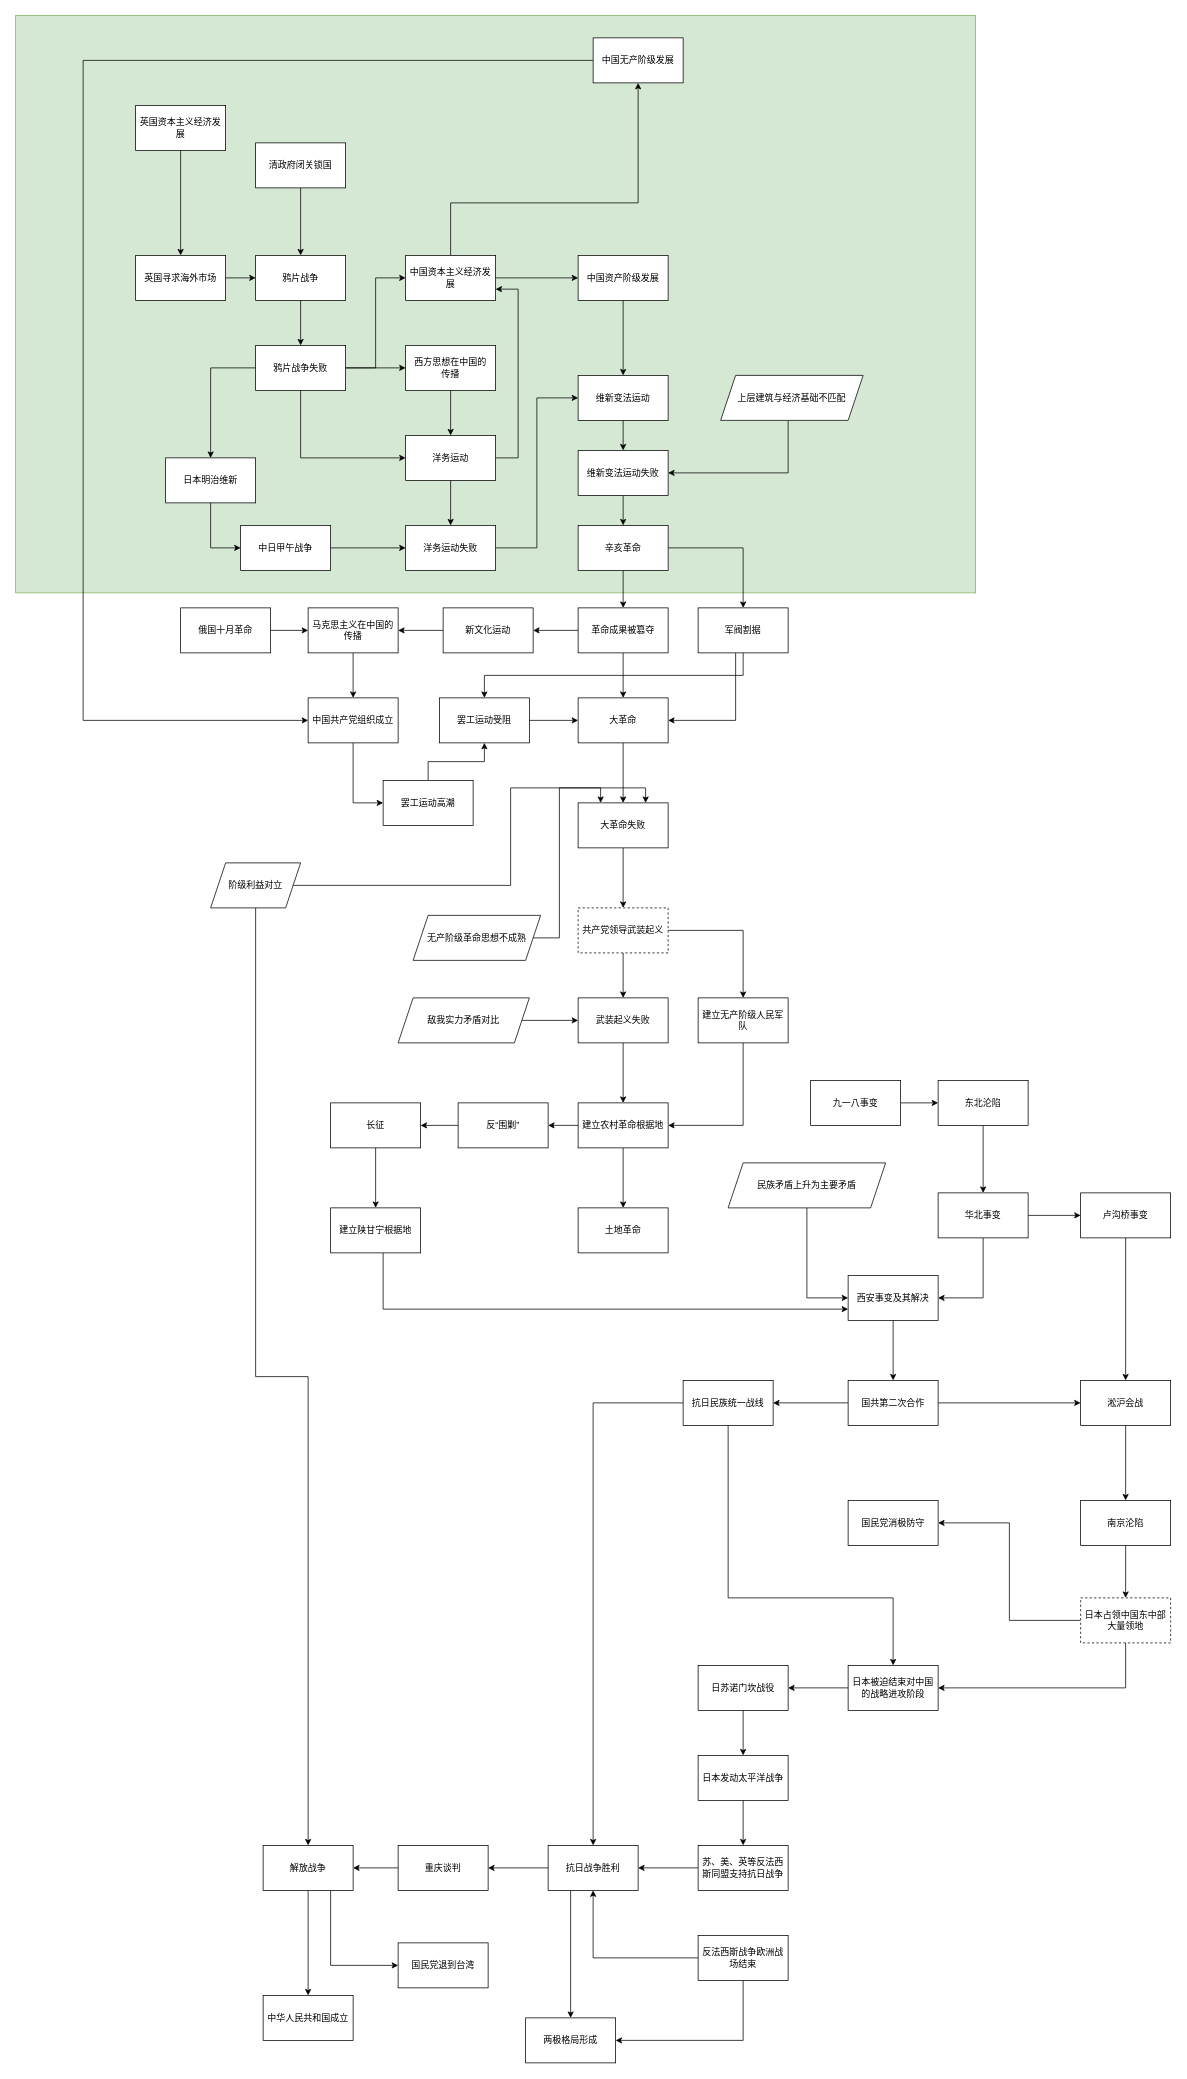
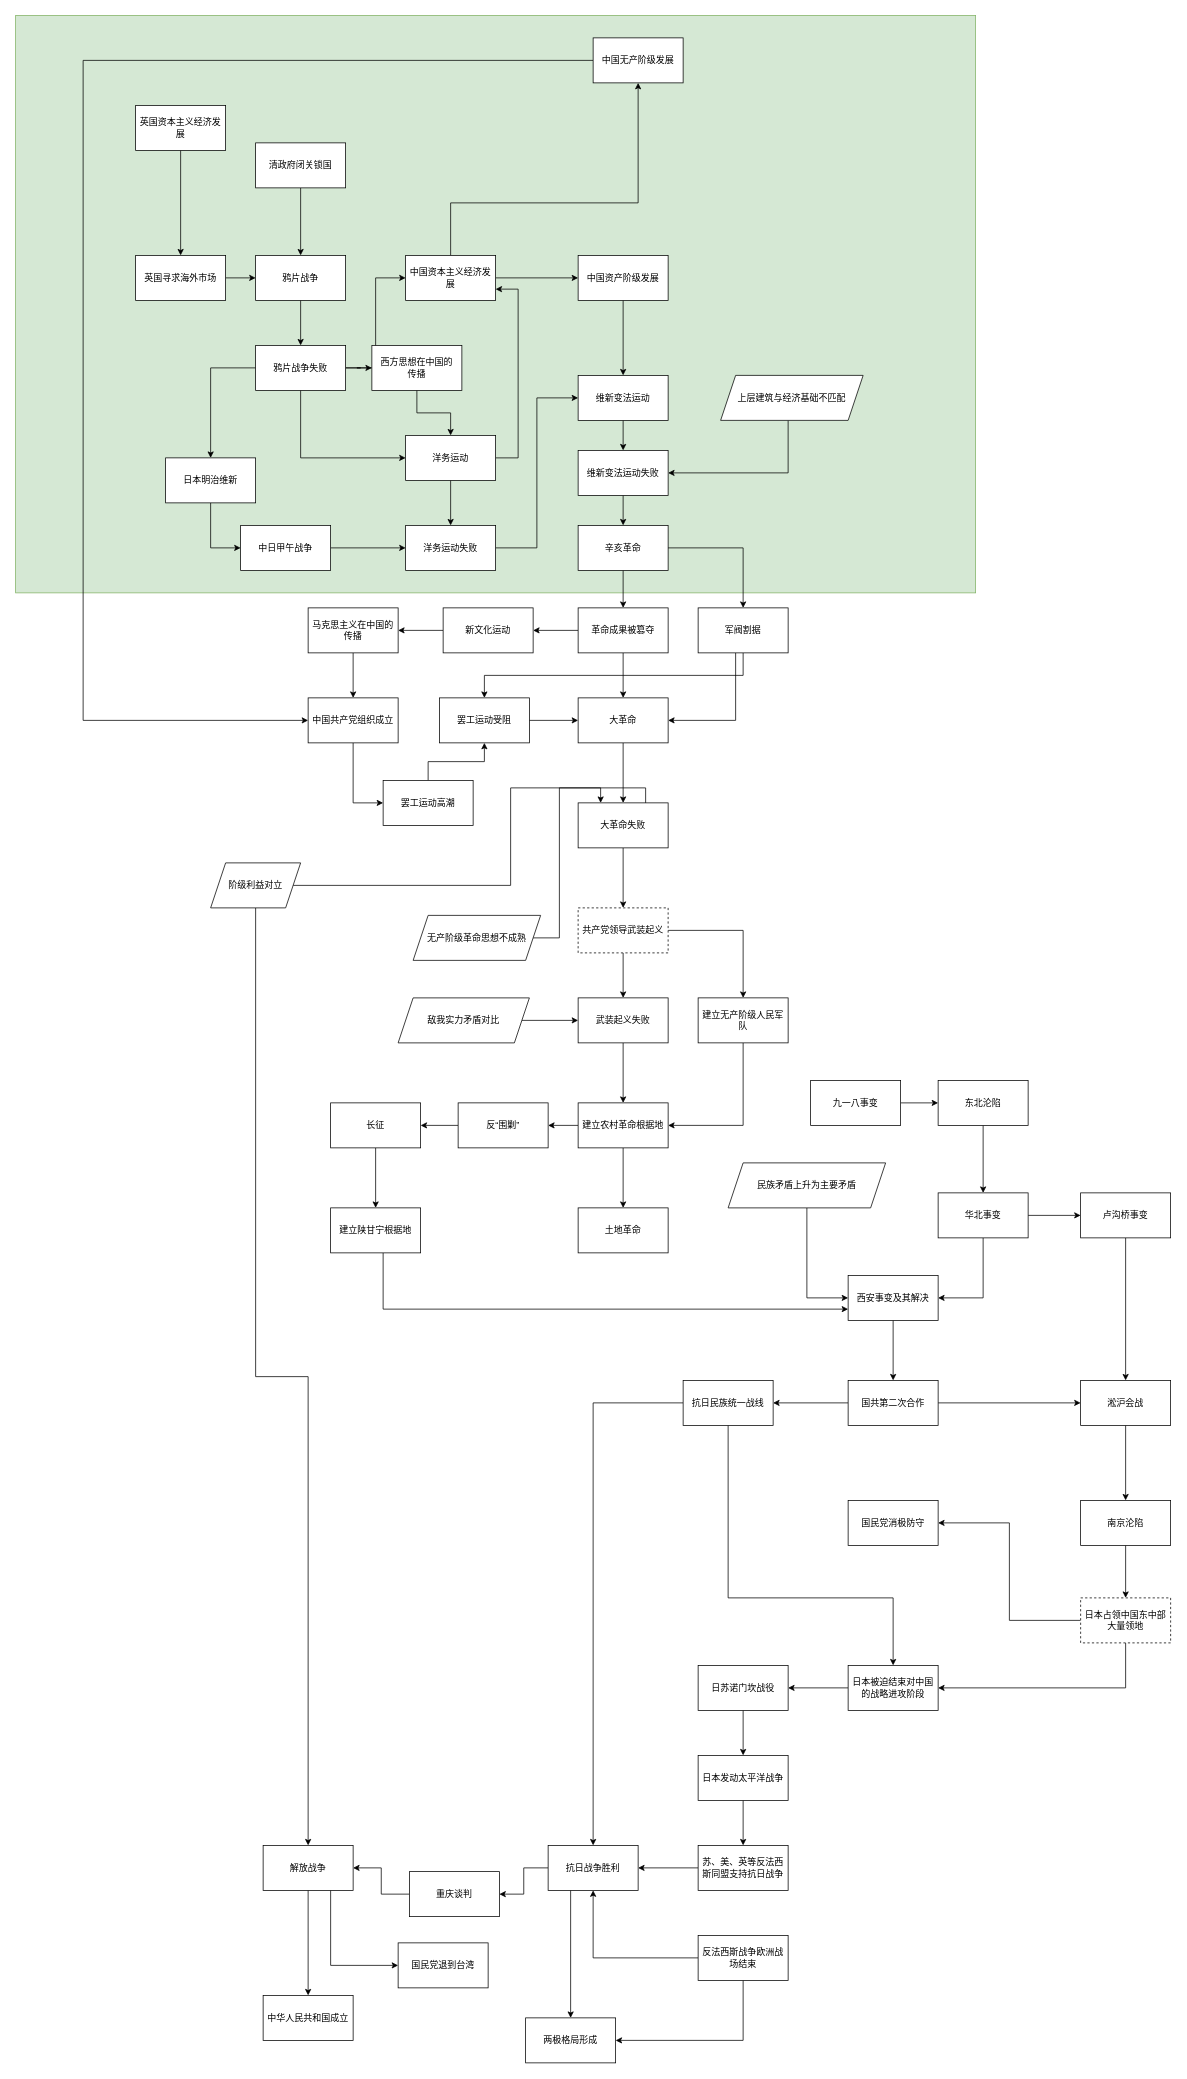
(450, 368) -> (417, 368)
(225, 630) -> none
(287, 630) -> none
(645, 796) -> (645, 798)
(443, 1868) -> (454, 1894)
